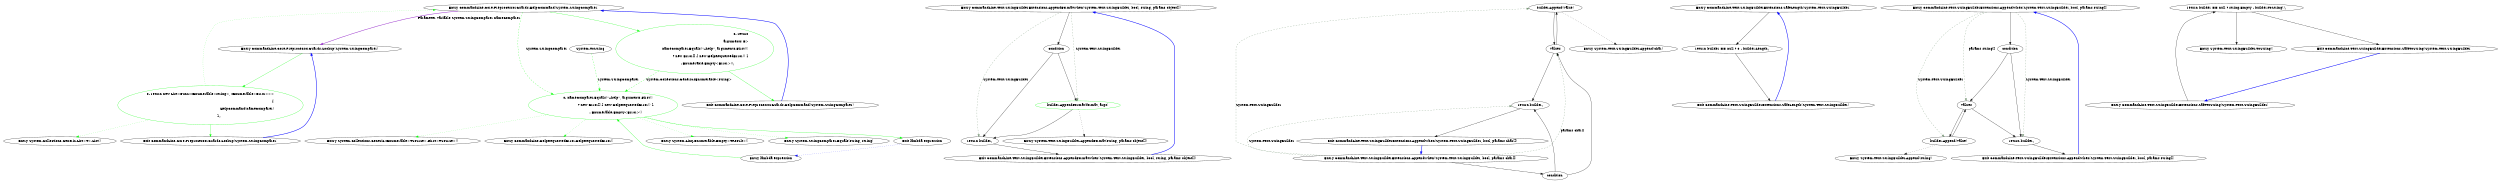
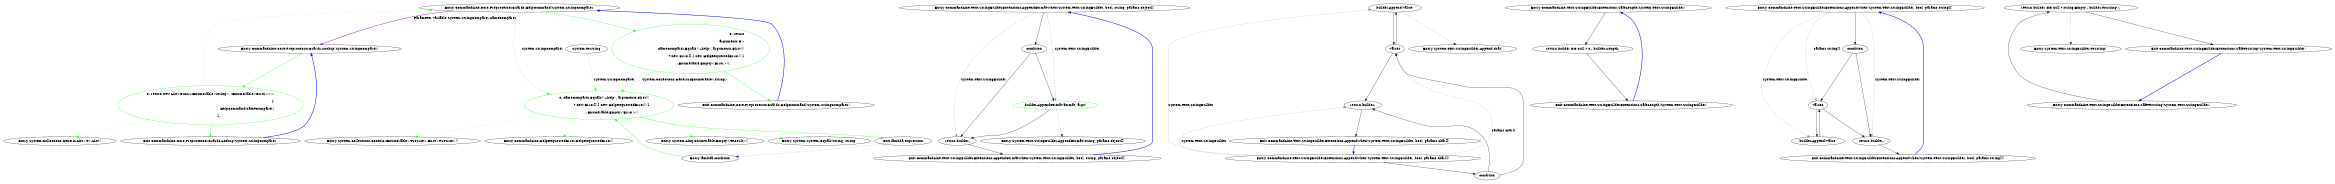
(2237, 27) -> (2071, 27)
(829, 141) -> (819, 141)
(771, 158) -> (710, 158)
(1891, 158) -> none
